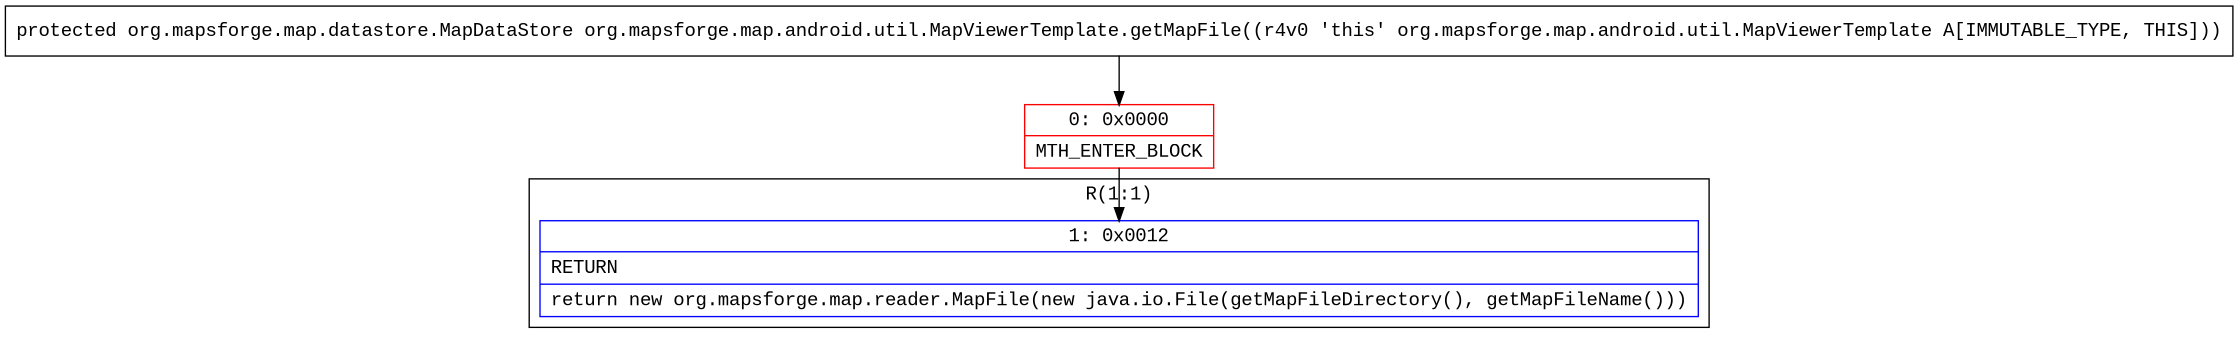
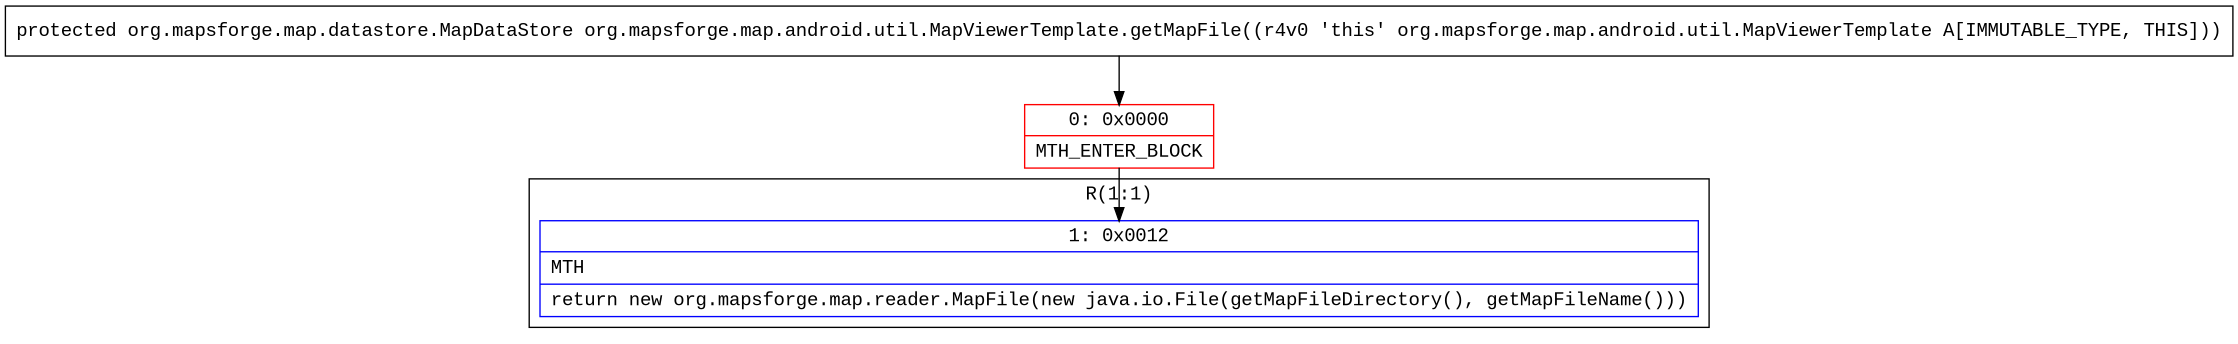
(585, 267) -> (568, 267)
